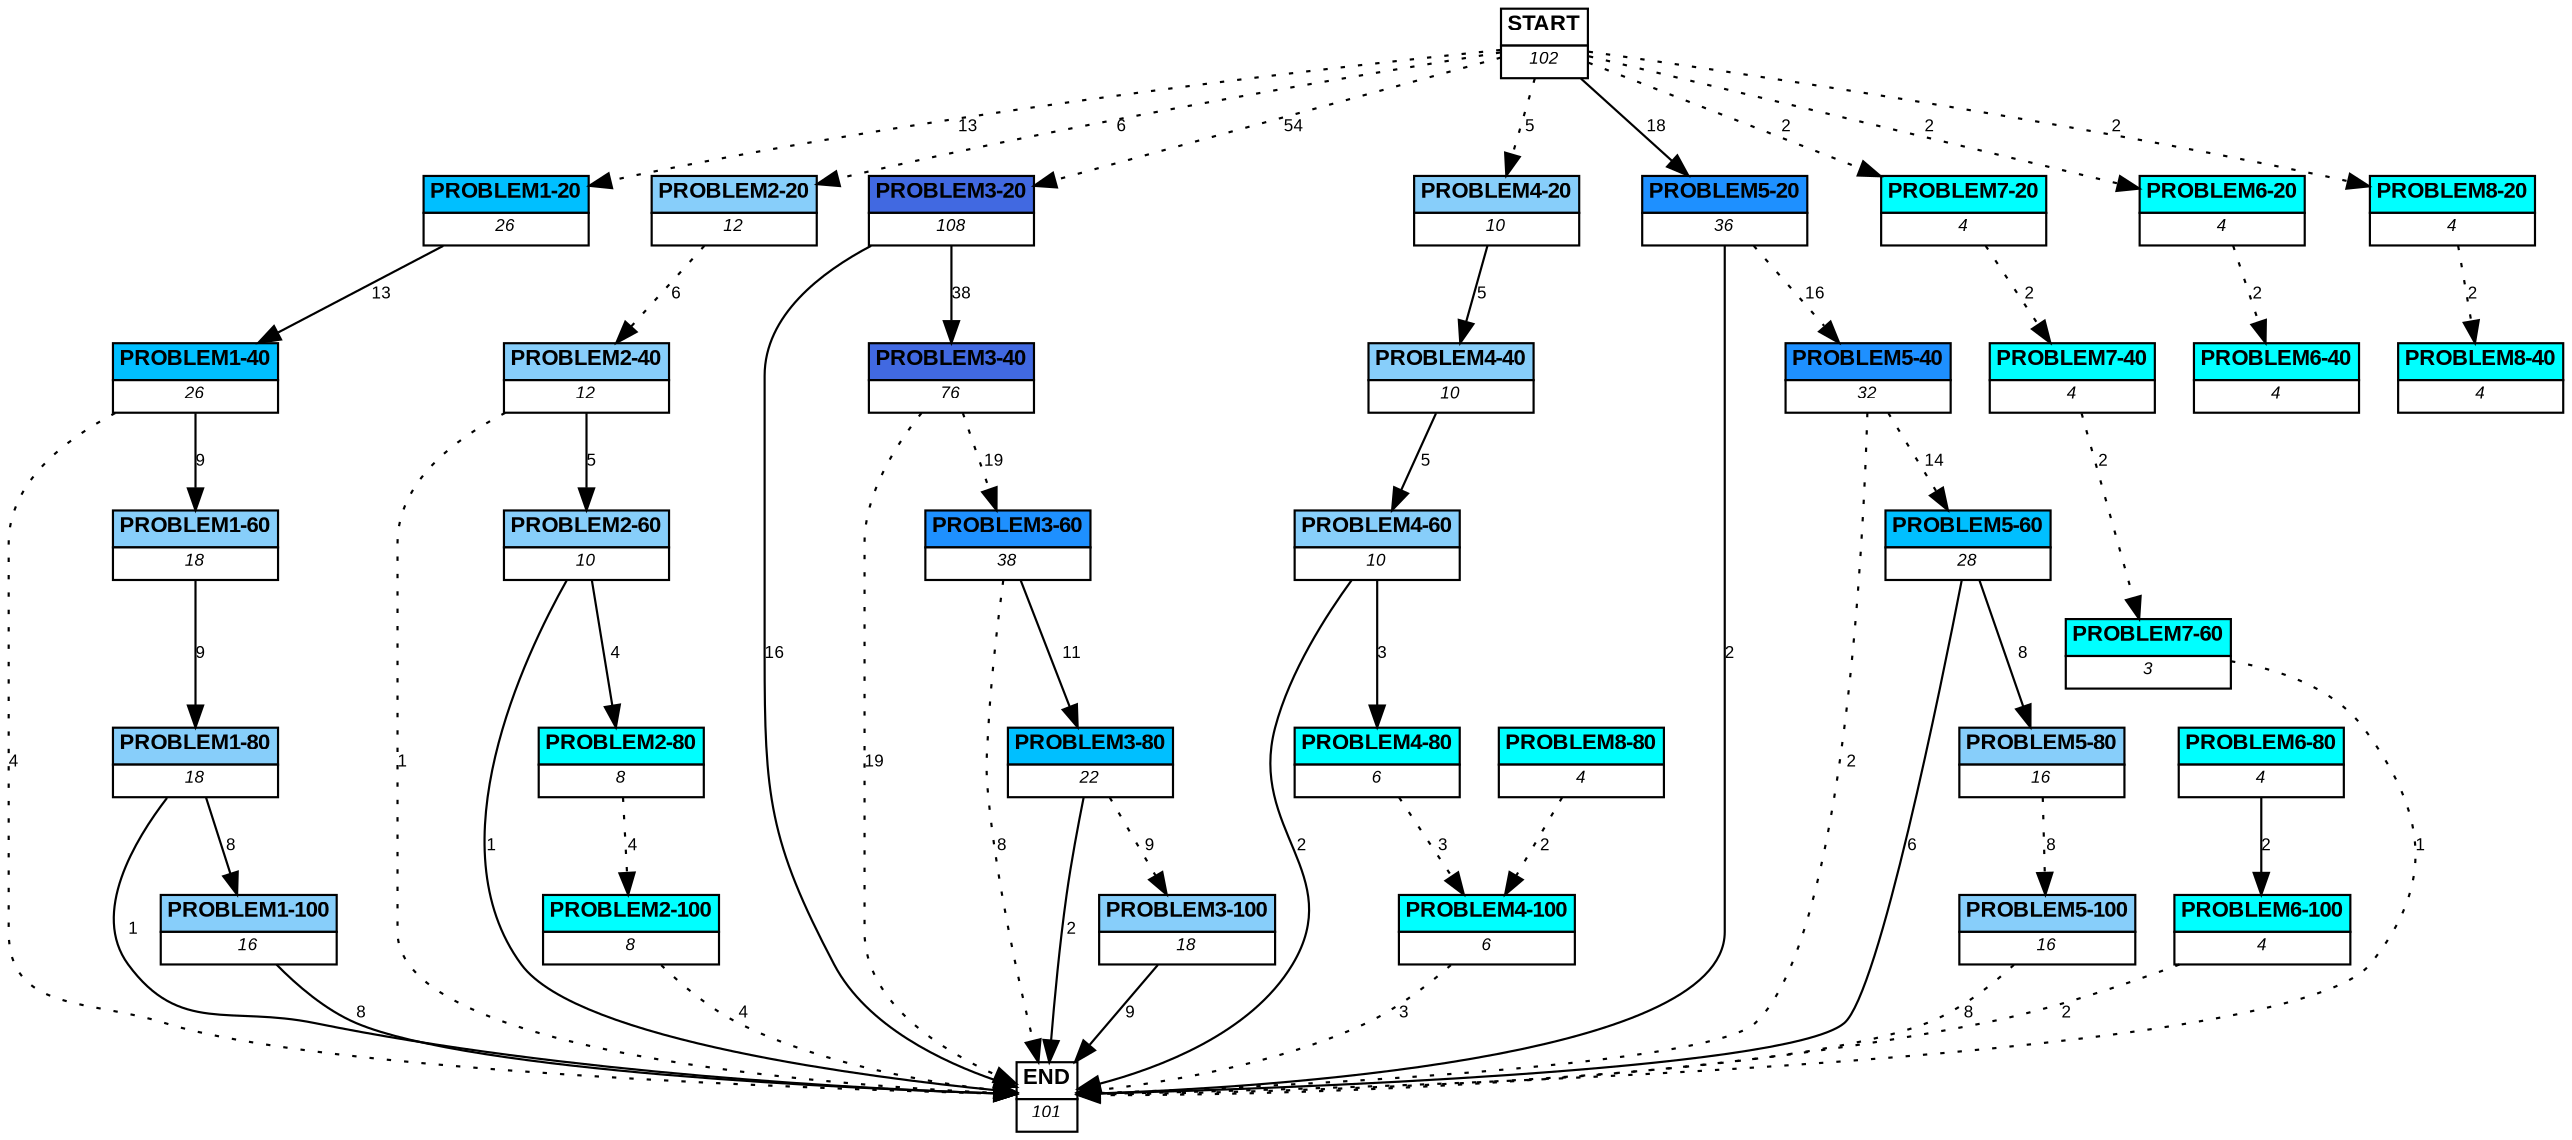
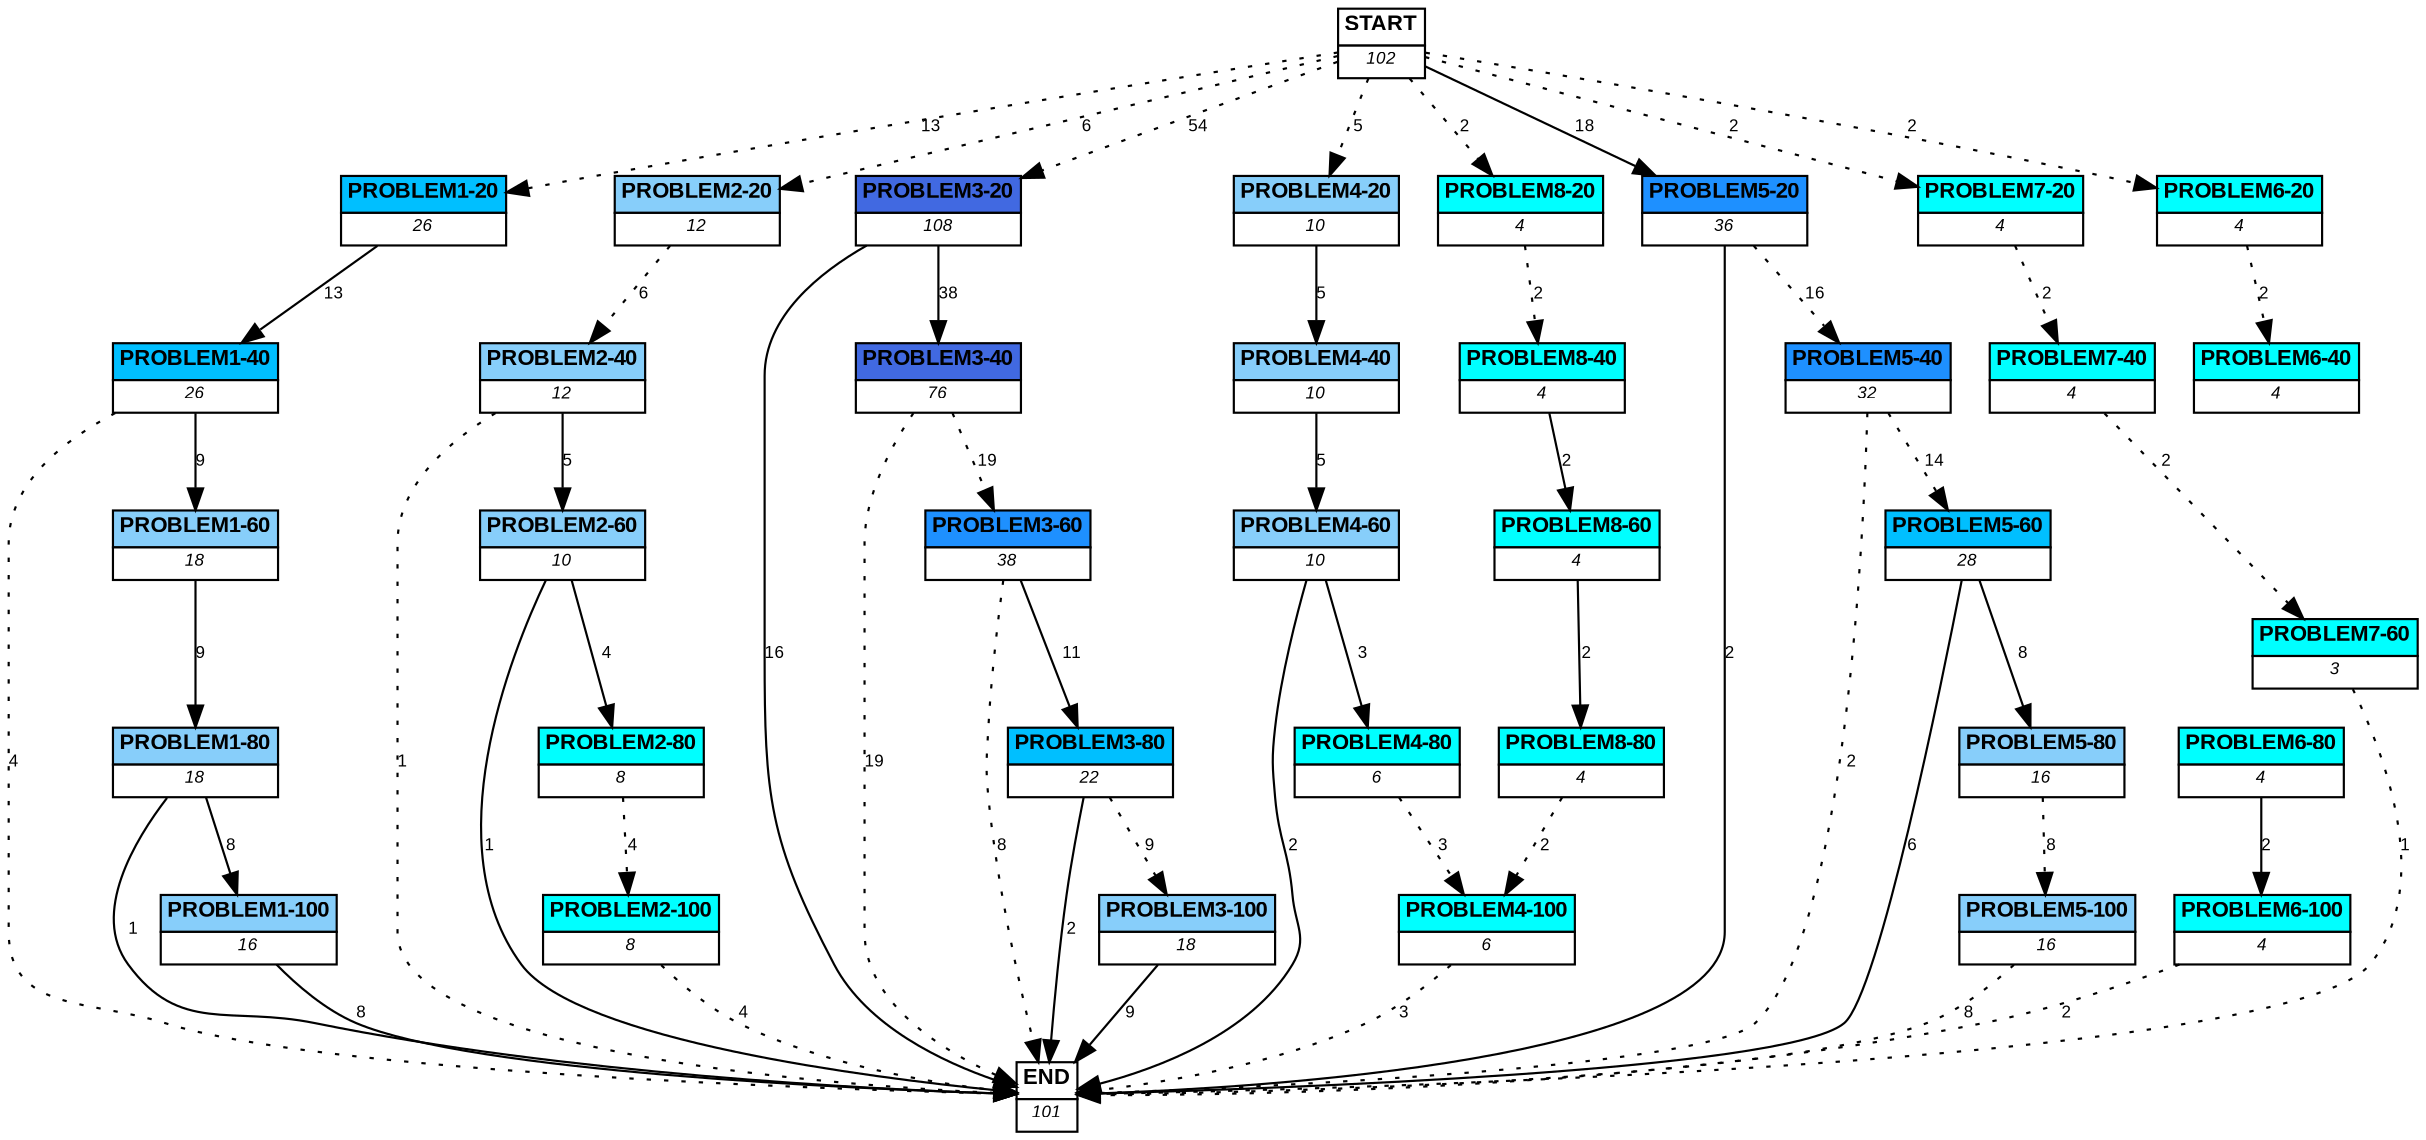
none -> (1577, 545)
